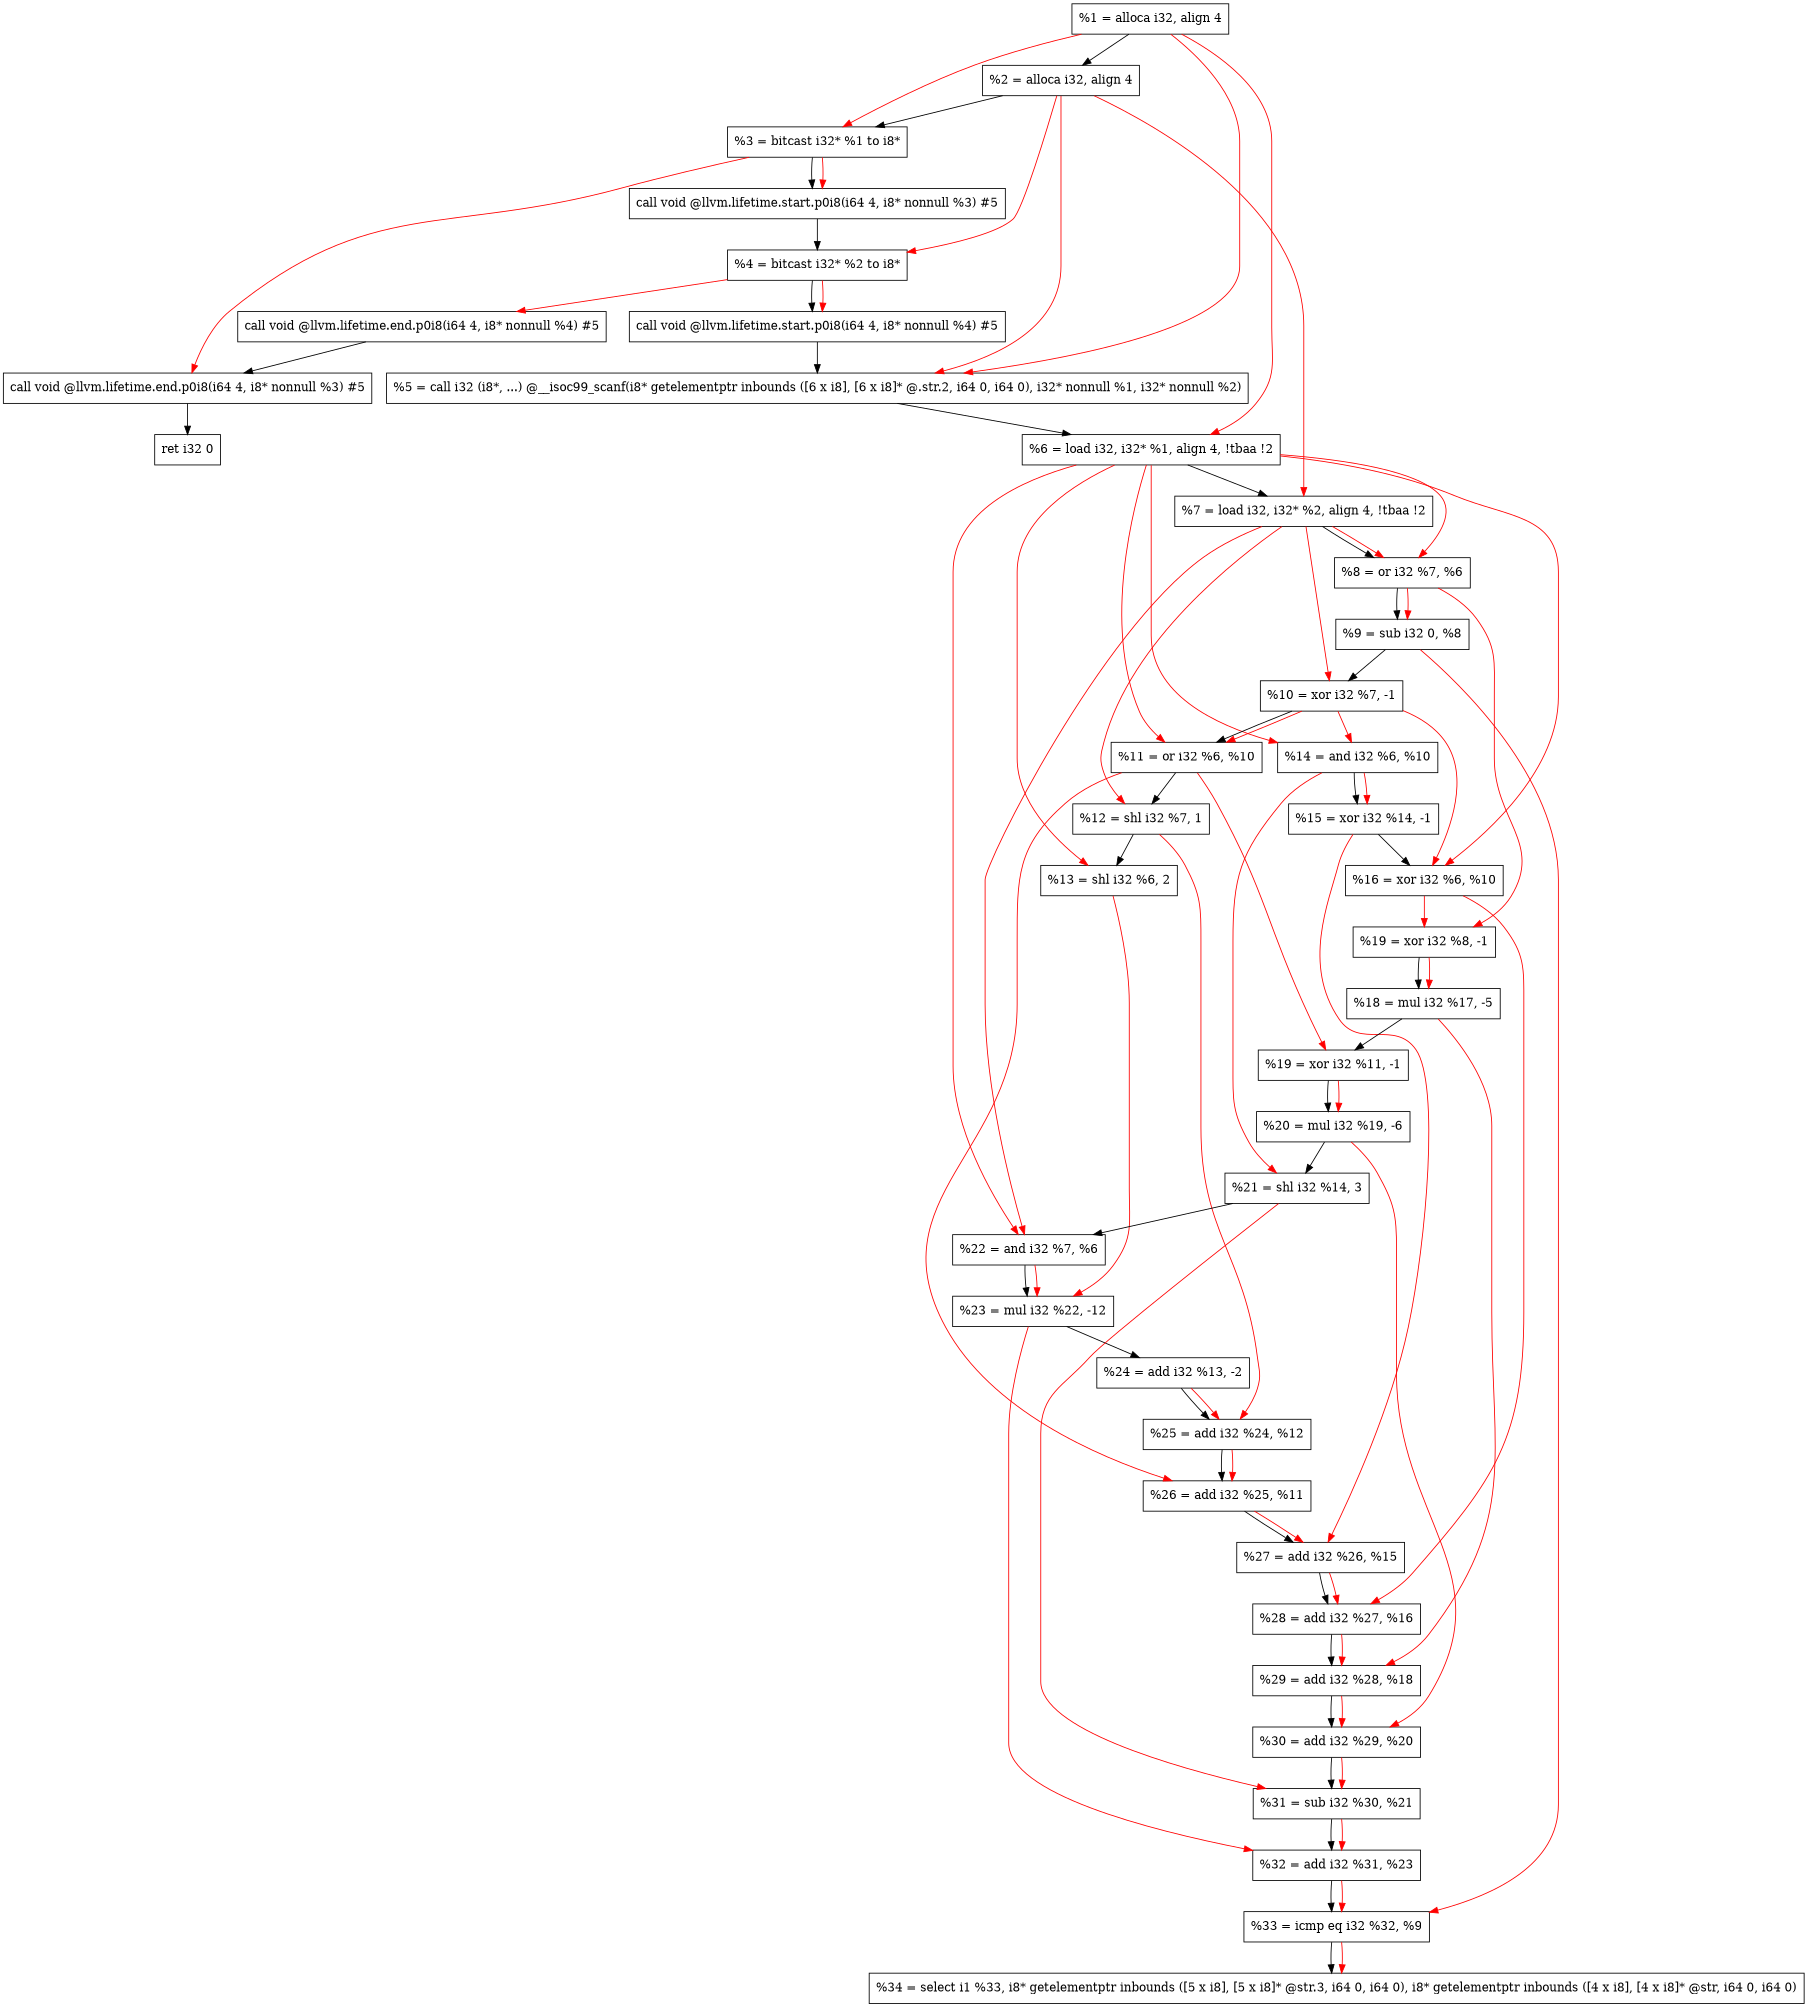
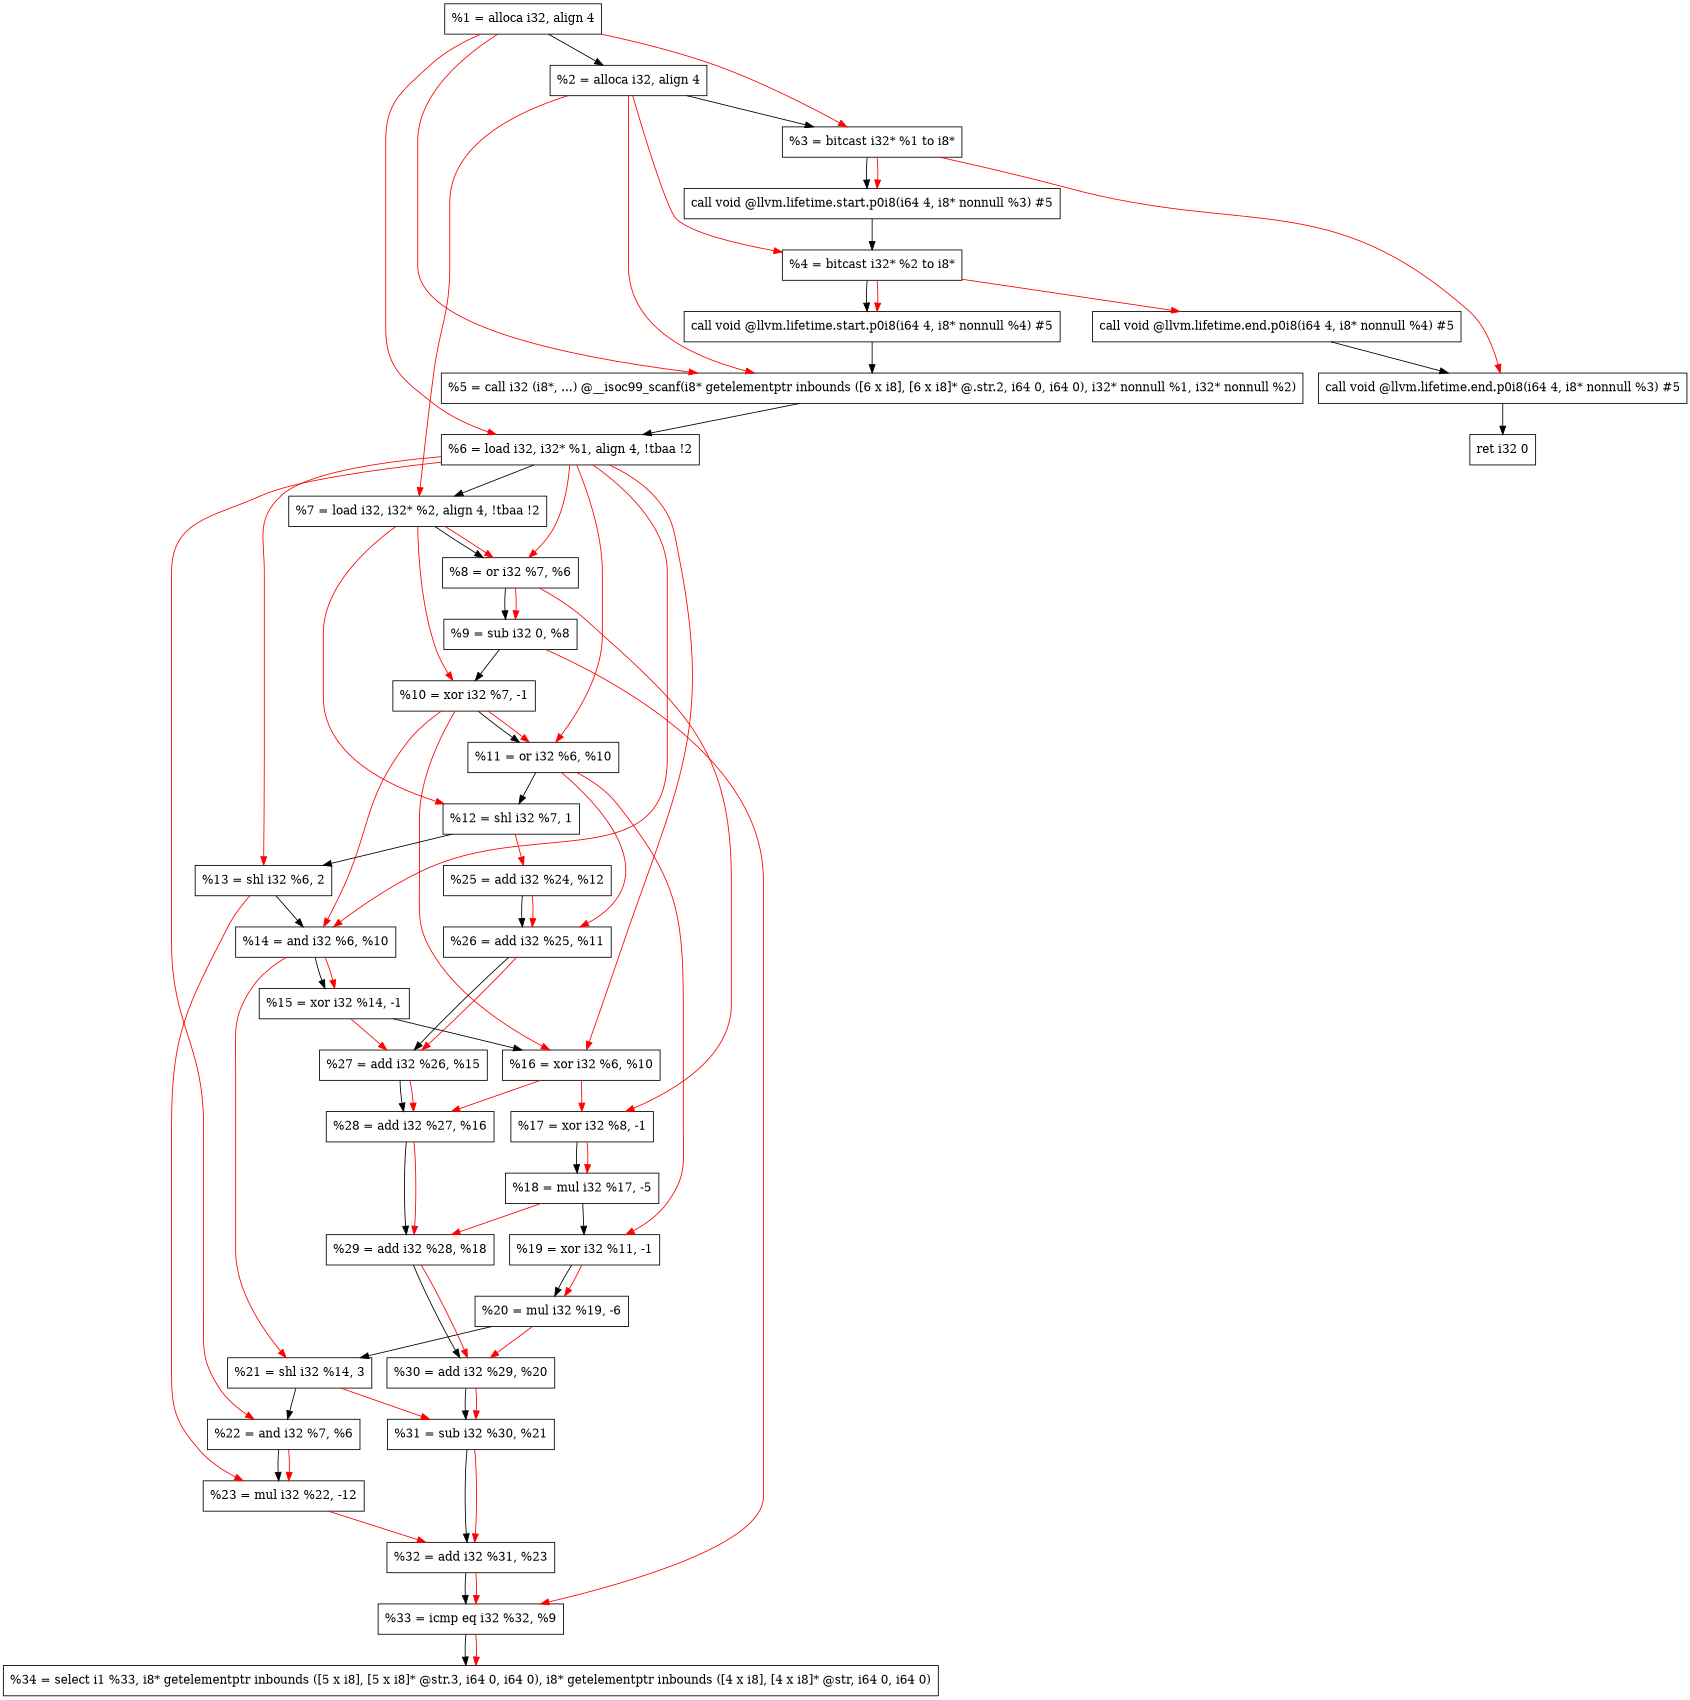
(1006, 830) -> none
none -> (287, 908)
(1424, 942) -> (582, 1127)
(1173, 1373) -> none
